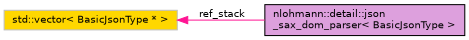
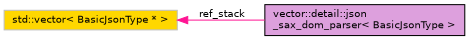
(365, 20) -> (365, 20)
